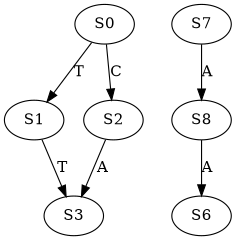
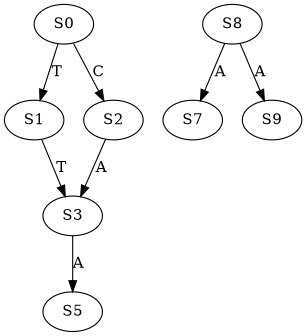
(202, 67) -> (215, 67)
(202, 216) -> (272, 120)
none -> (73, 312)
